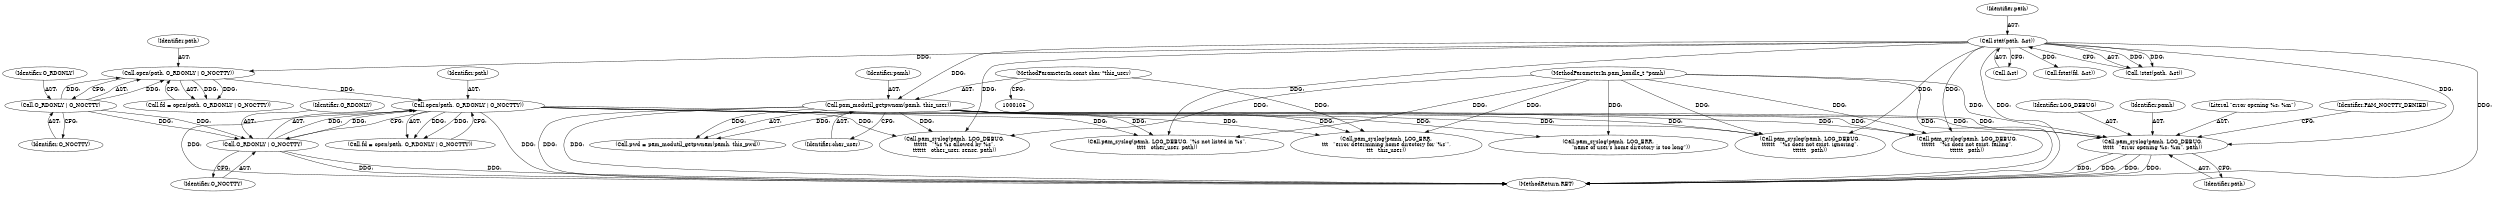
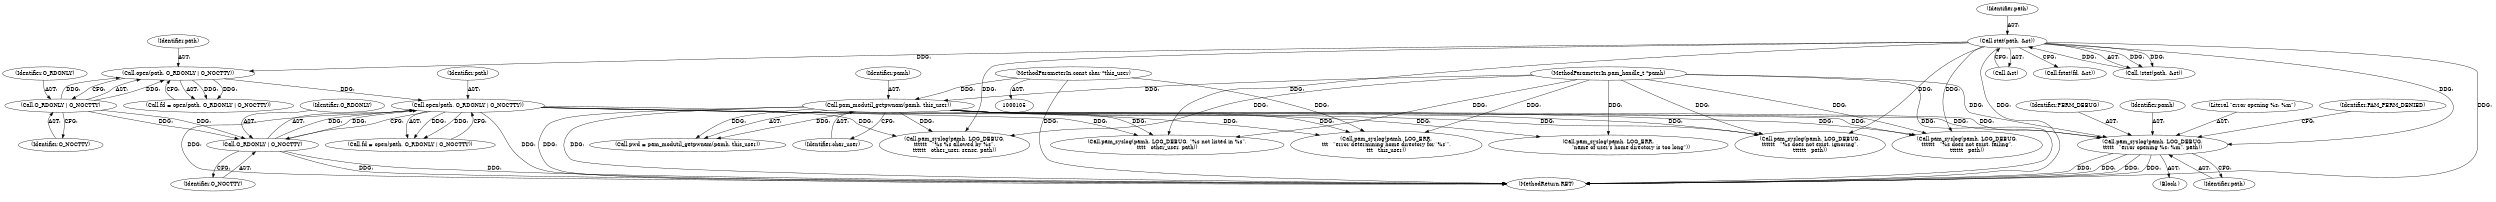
(1429, 43) -> (1240, 83)
(2002, 57) -> (2002, 57)
(2019, 57) -> (2019, 57)
(2050, 57) -> (2050, 57)
(2090, 57) -> (2090, 57)
(969, 90) -> (969, 90)
(1019, 90) -> (1019, 90)
(2065, 106) -> (2065, 106)
(2383, 106) -> (2383, 106)
(688, 145) -> (688, 145)
none -> (1230, 176)
none -> (2170, 184)
